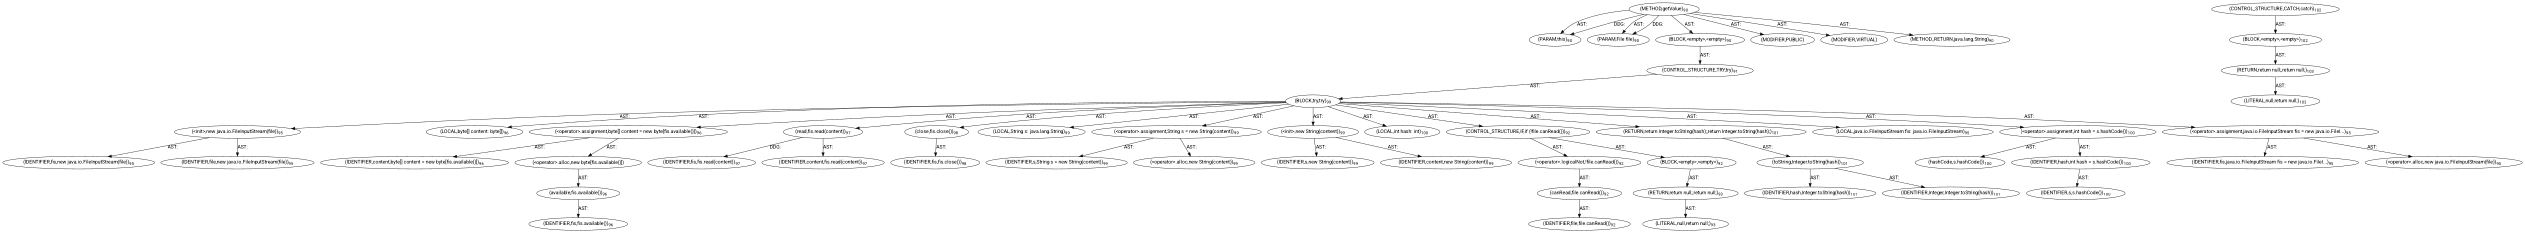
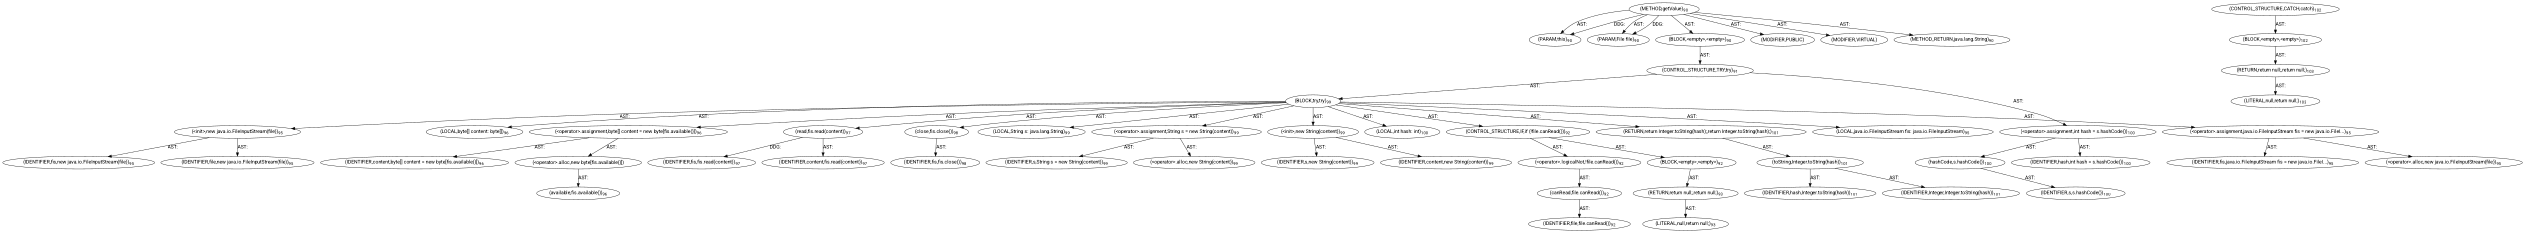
(1680, 112) -> (1909, 88)
(2079, 176) -> (2016, 177)
(578, 224) -> none
